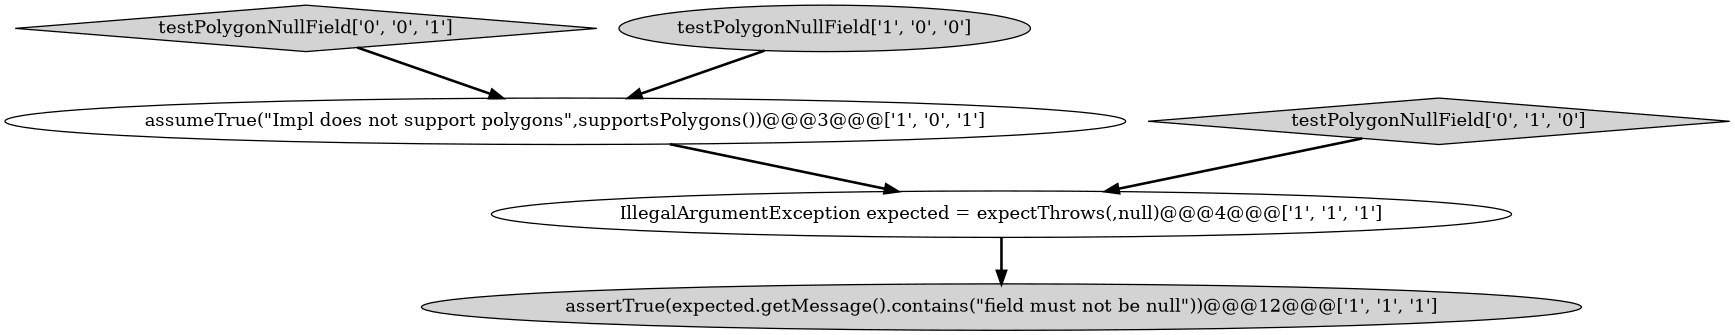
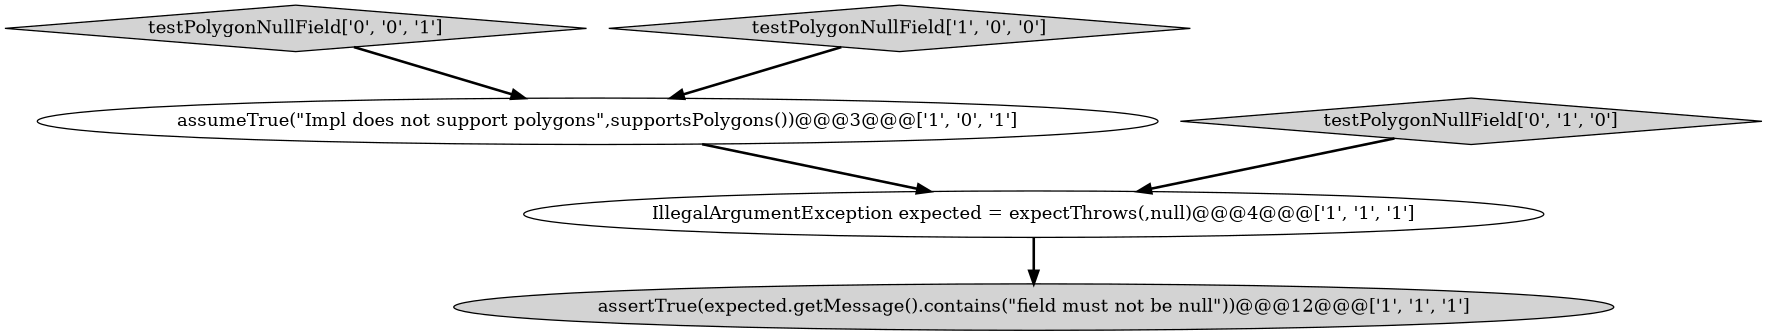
(825, 28) -> (900, 28)
